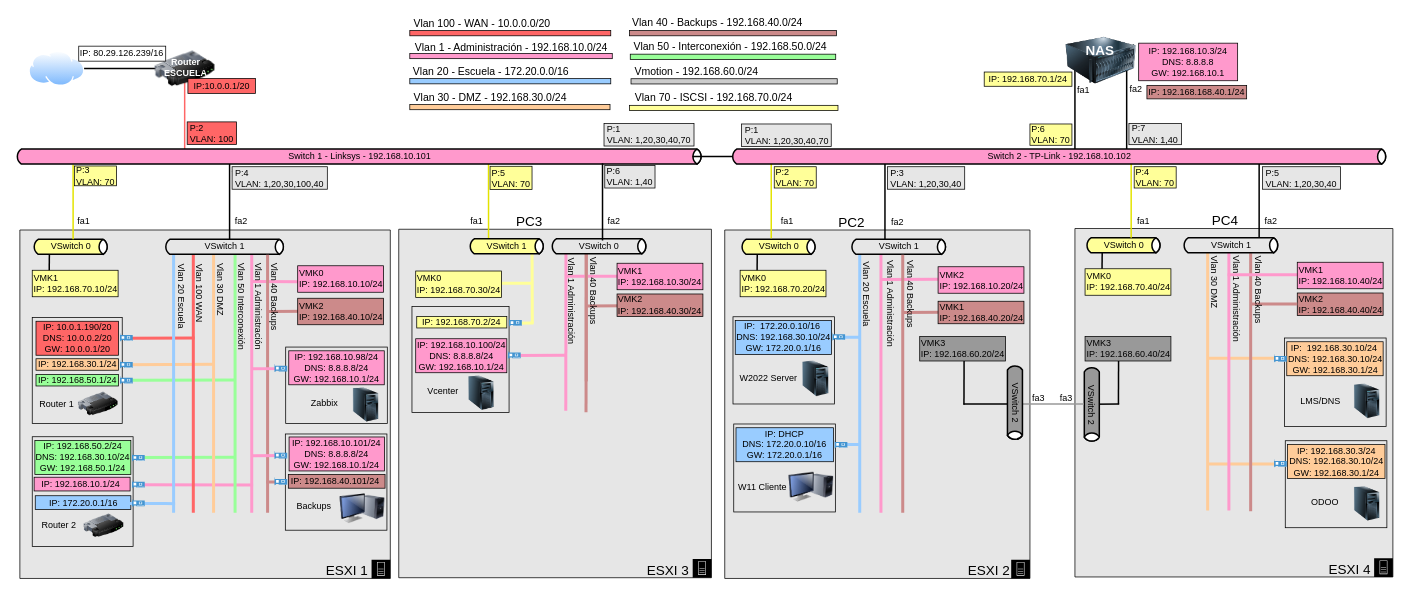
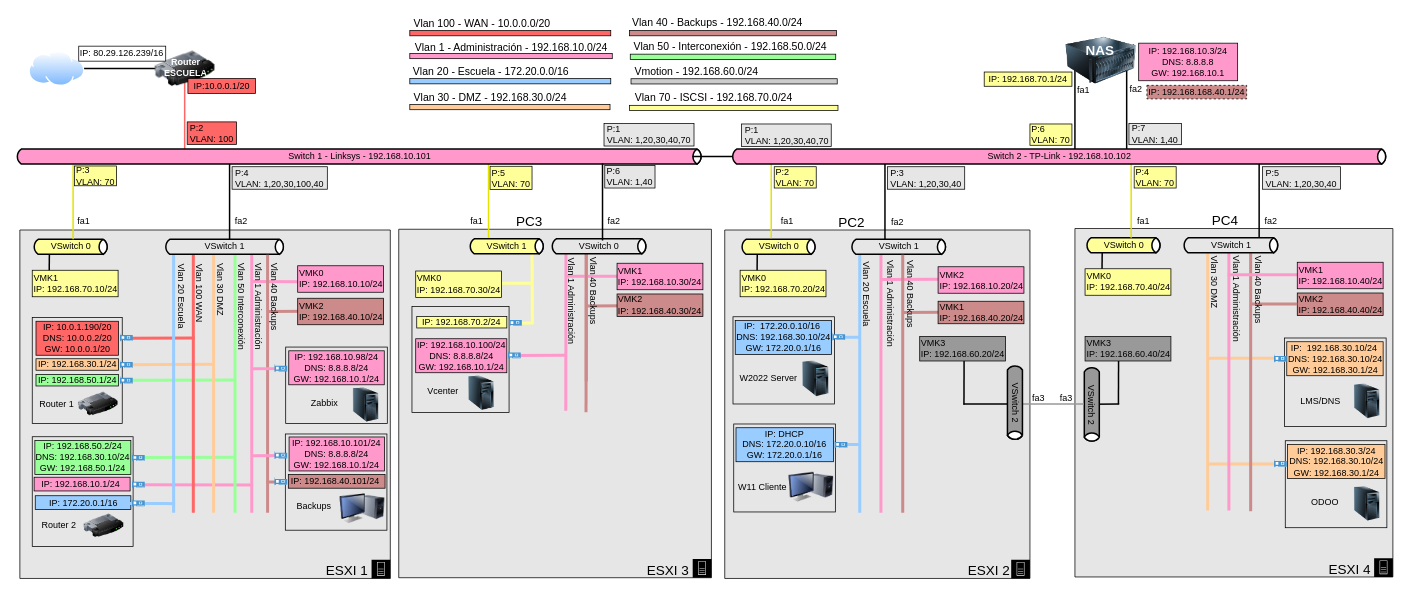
(1197, 92) -> (1197, 92)
